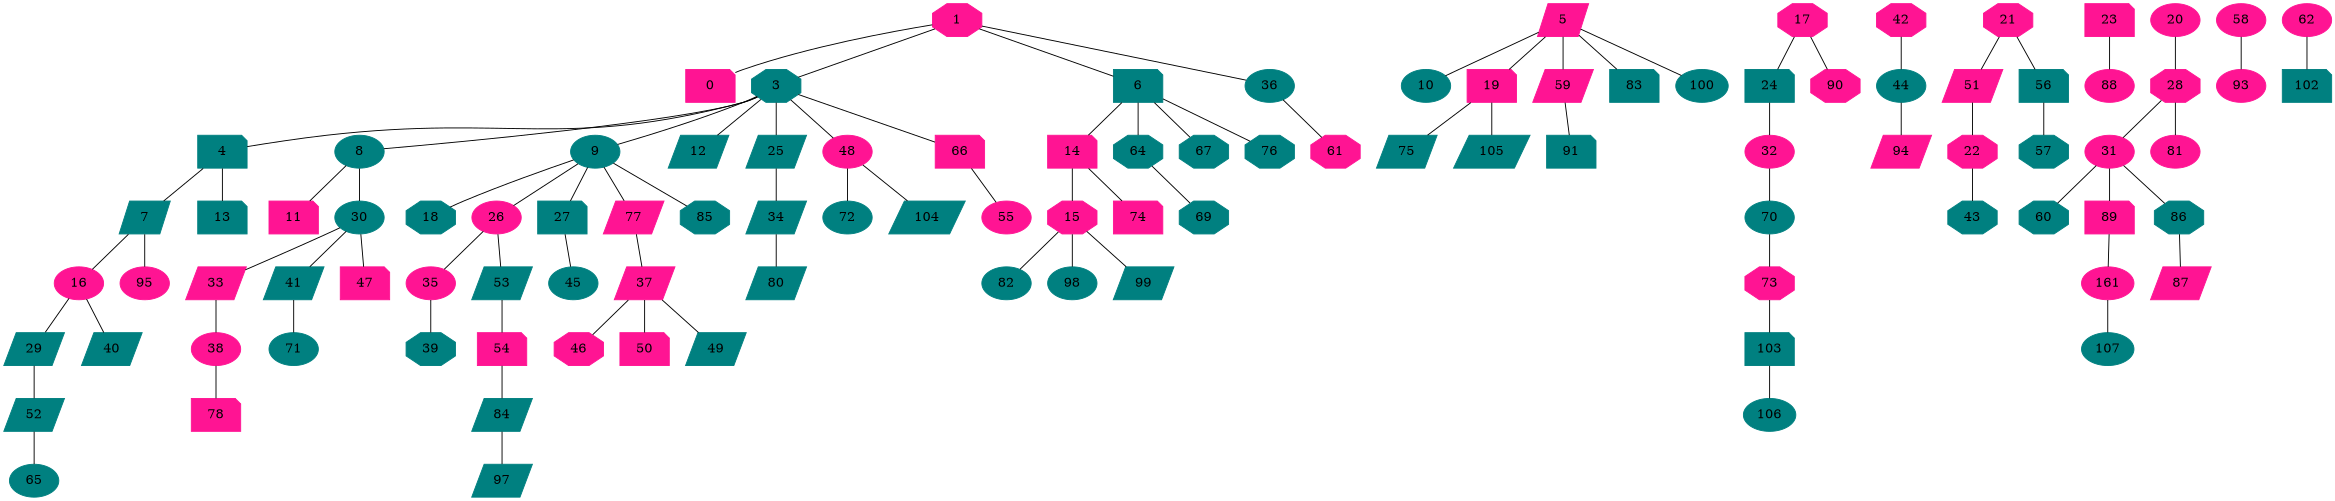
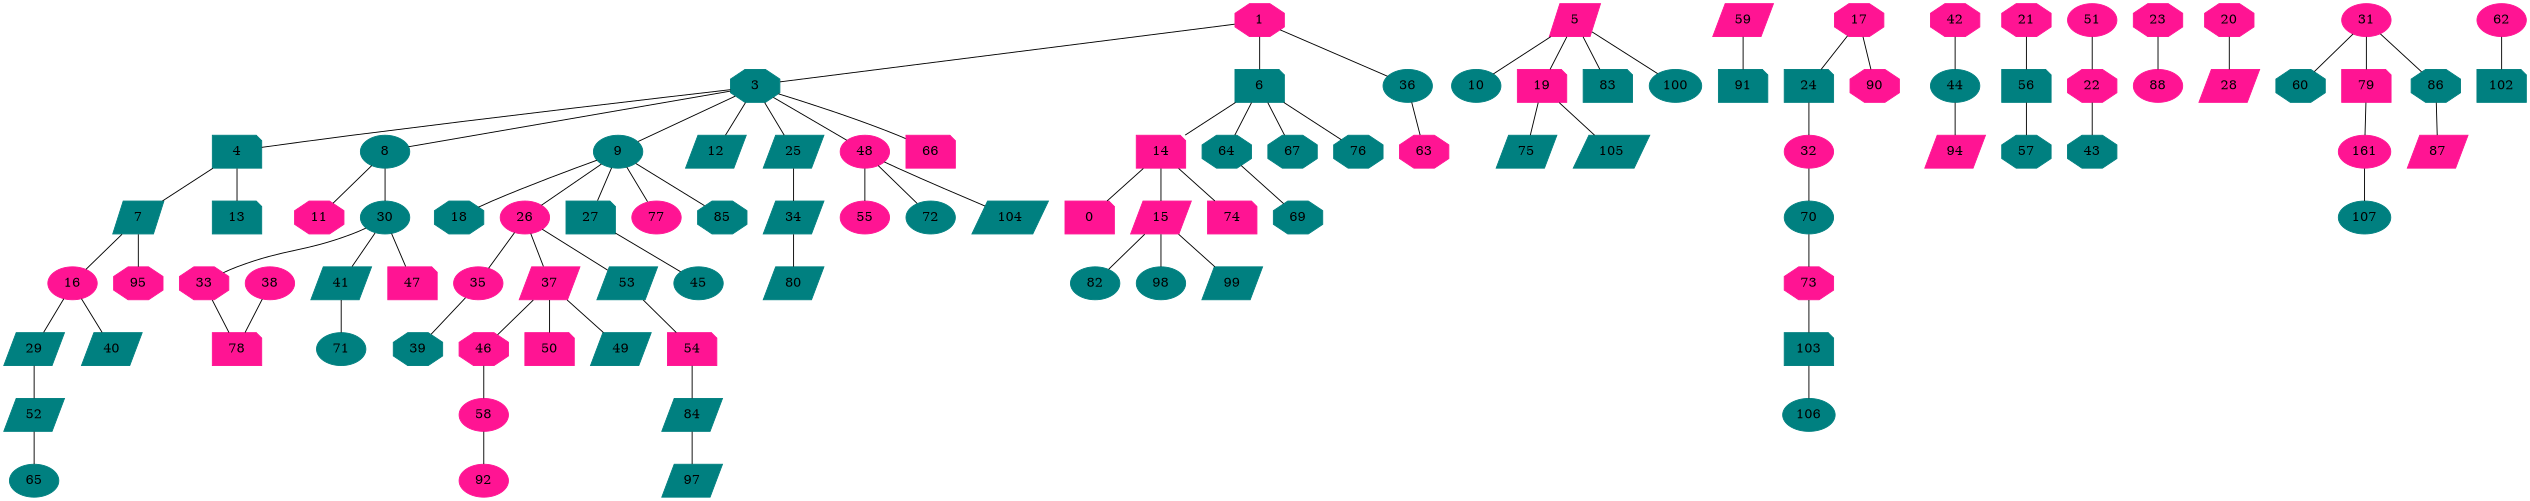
(2110, 20) -> (2158, 20)
(2175, 20) -> (2229, 20)
(833, 44) -> (1125, 185)
(1563, 53) -> none
(1990, 53) -> none
(1973, 86) -> (2092, 20)
(2175, 86) -> (2229, 86)
(2241, 86) -> (484, 481)
(2142, 119) -> none
(1336, 152) -> (1424, 152)
(2175, 152) -> none
(984, 185) -> (865, 185)
(294, 218) -> (319, 218)
(634, 218) -> (656, 218)
(1072, 218) -> (1161, 218)
(2110, 218) -> (2366, 86)
(639, 250) -> (537, 250)
(145, 283) -> (138, 283)
(216, 283) -> (204, 283)
(216, 316) -> (221, 316)
none -> (484, 382)
